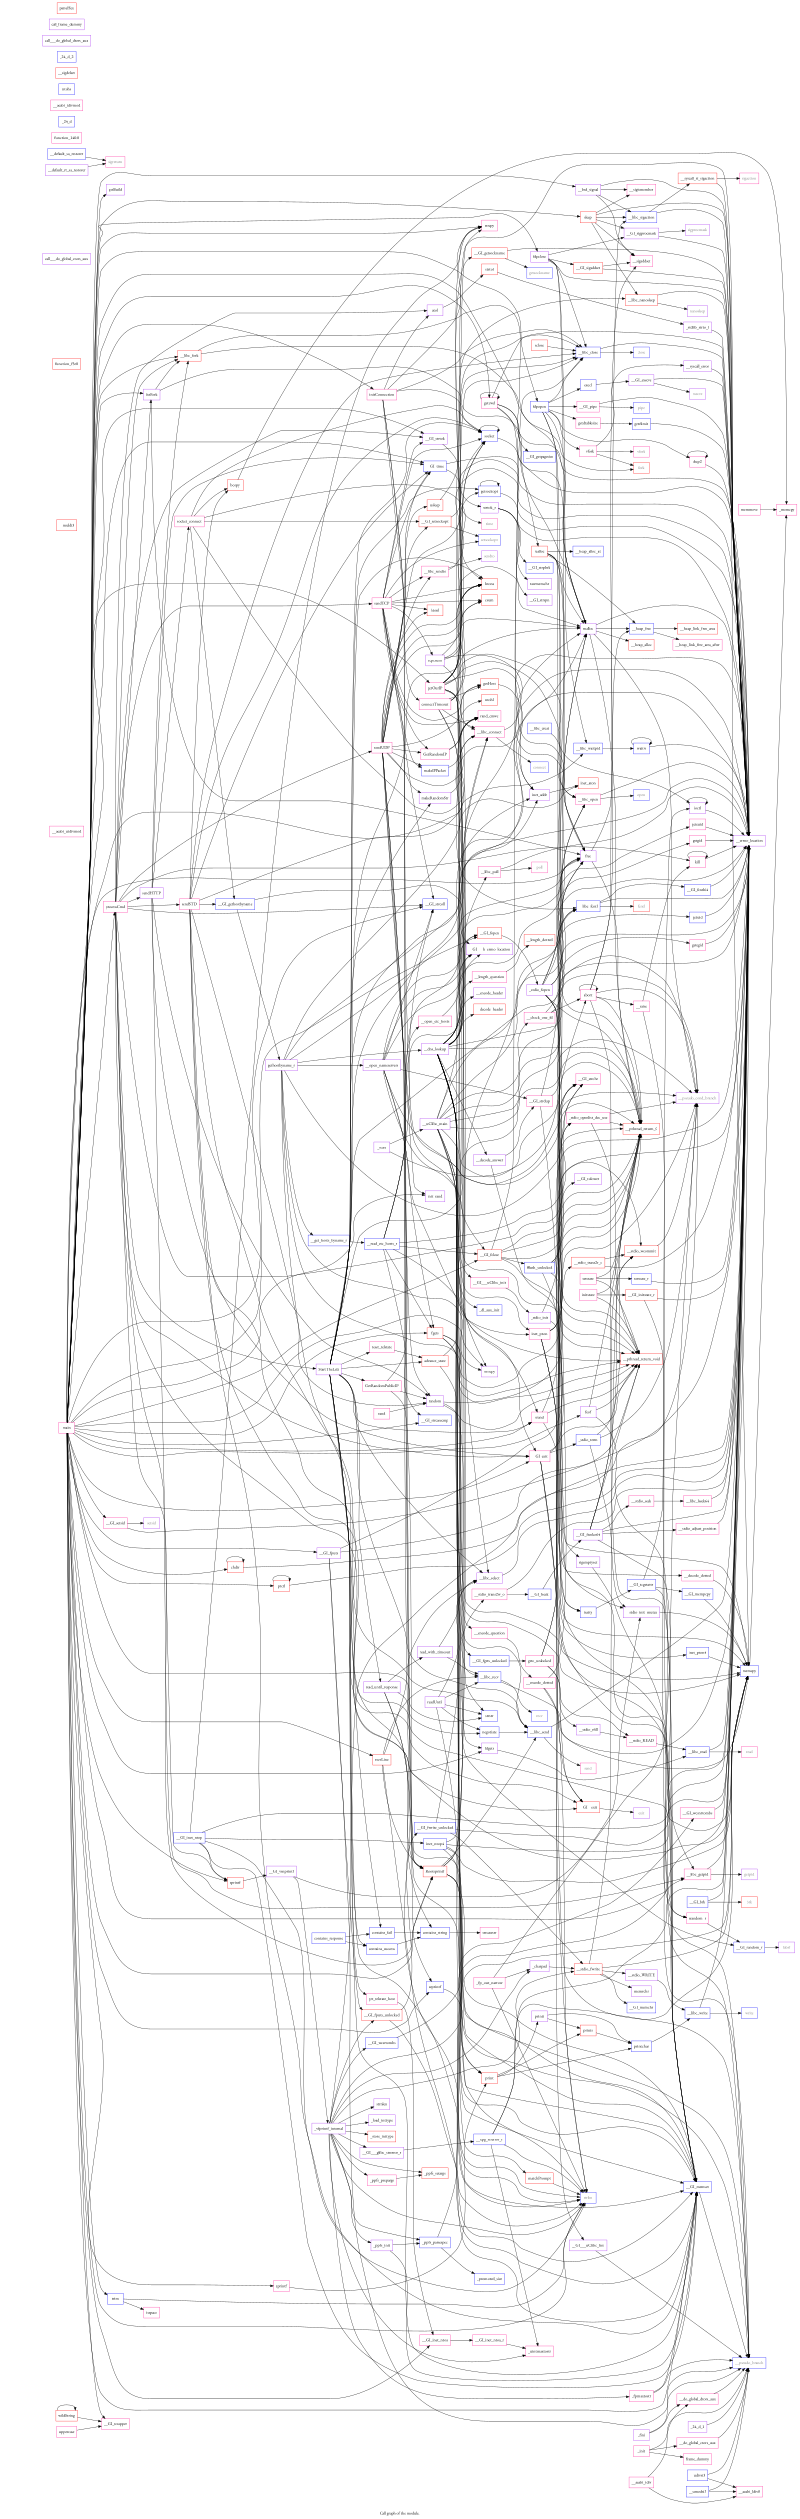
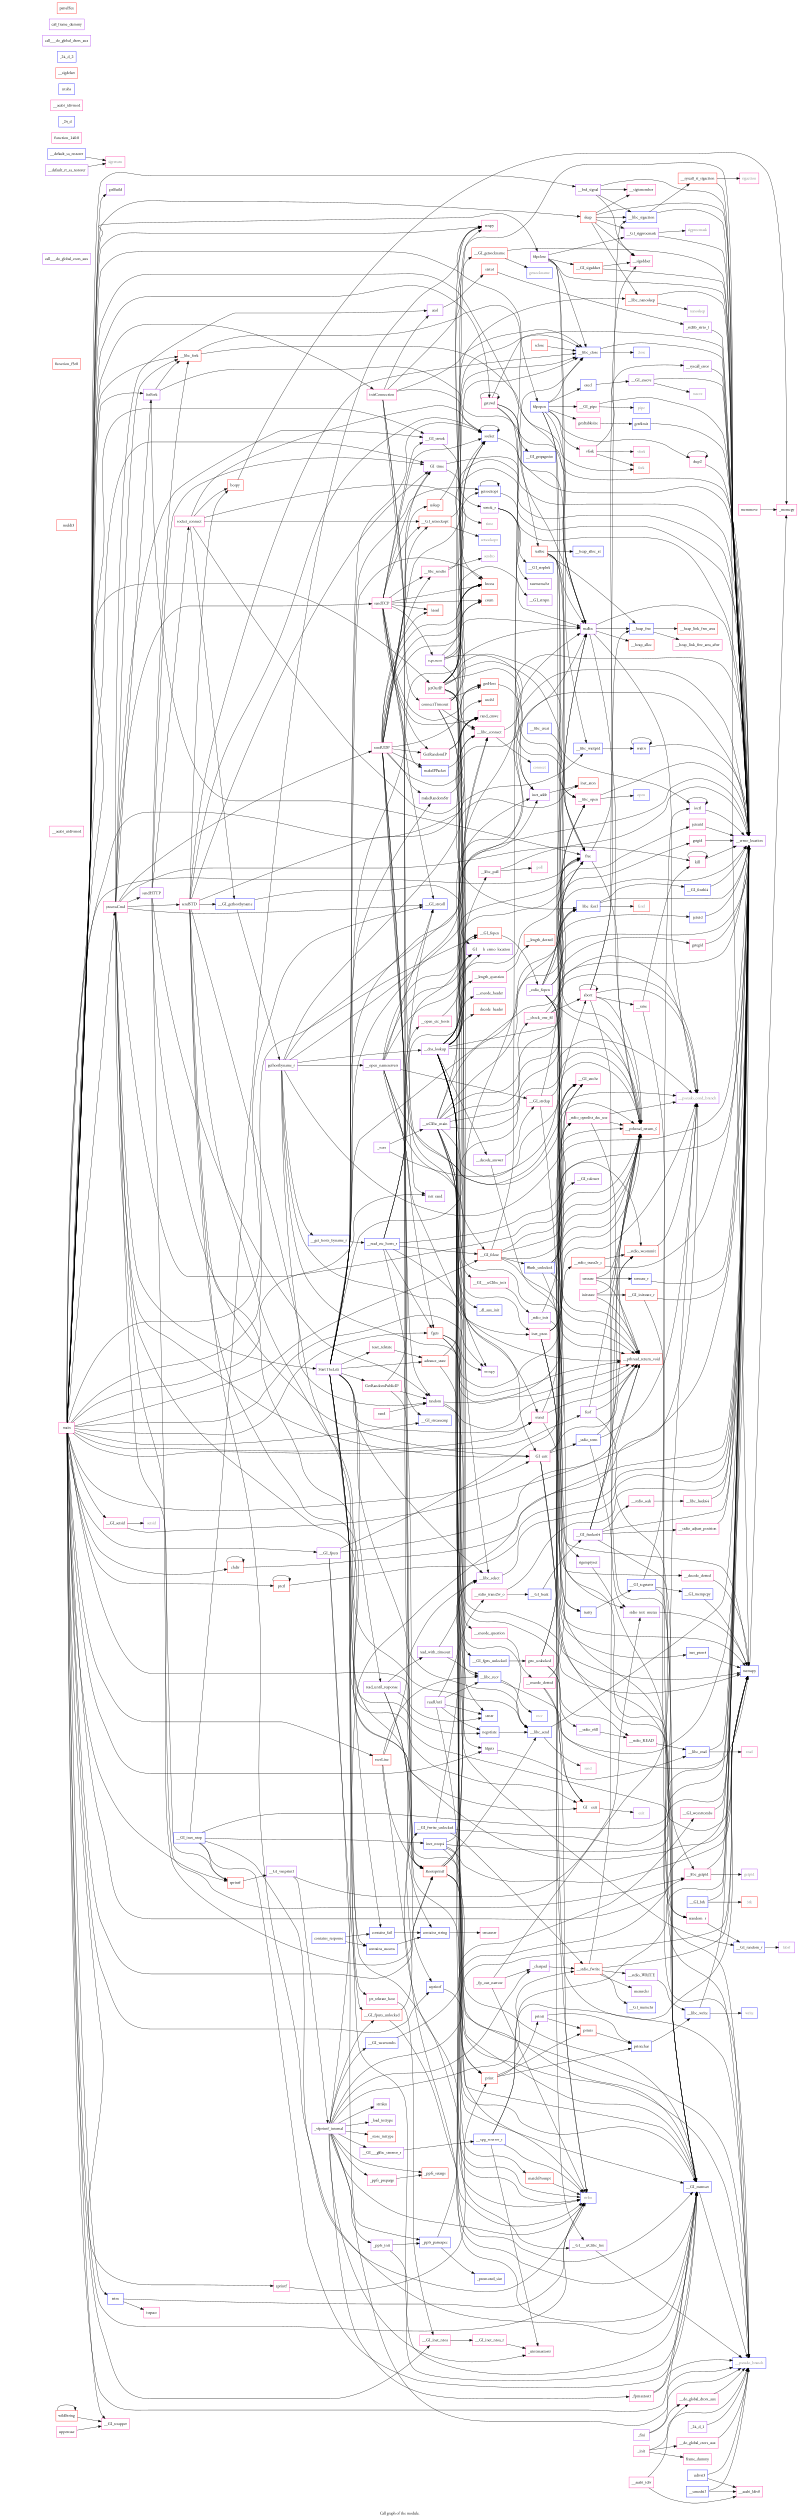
(435, 466) -> (435, 466)
(421, 560) -> (396, 559)
(483, 2194) -> (472, 2200)
